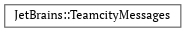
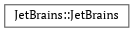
(93, 16) -> (67, 16)
